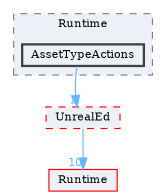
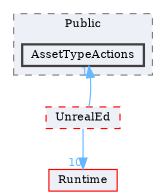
(83, 24) -> (83, 24)
(75, 82) -> (91, 92)
